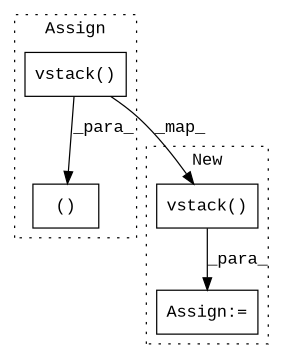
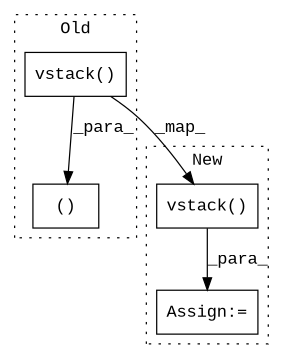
(76, 29) -> (76, 29)
